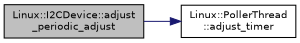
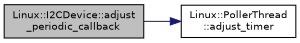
(74, 21) -> (74, 21)
